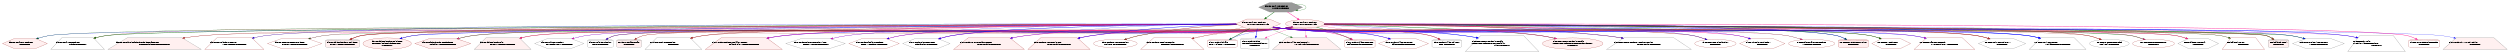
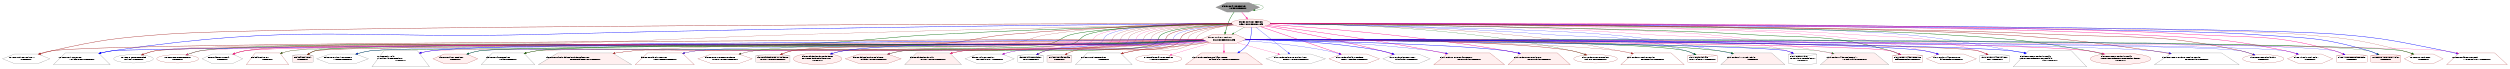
(1563, 27) -> (1239, 30)
(427, 28) -> (836, 45)
(822, 30) -> (1010, 49)
(1729, 31) -> (719, 45)
none -> (1795, 40)
none -> (1489, 41)
